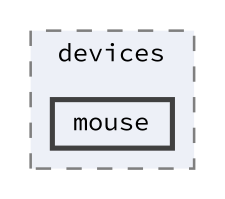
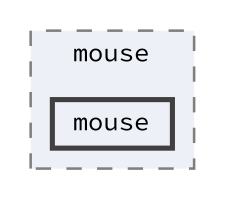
(112, 55) -> (112, 55)
